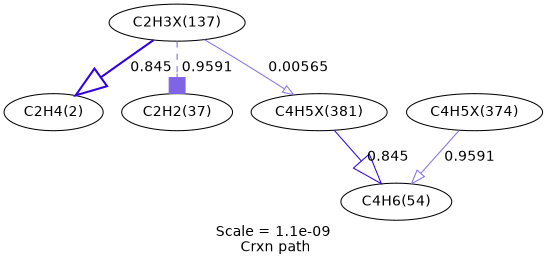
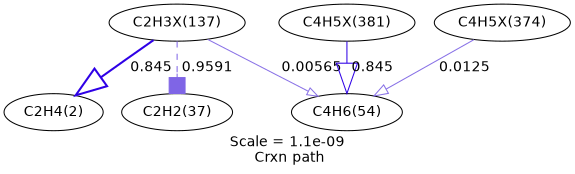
(245, 64) -> (258, 65)
(468, 157) -> (463, 67)
